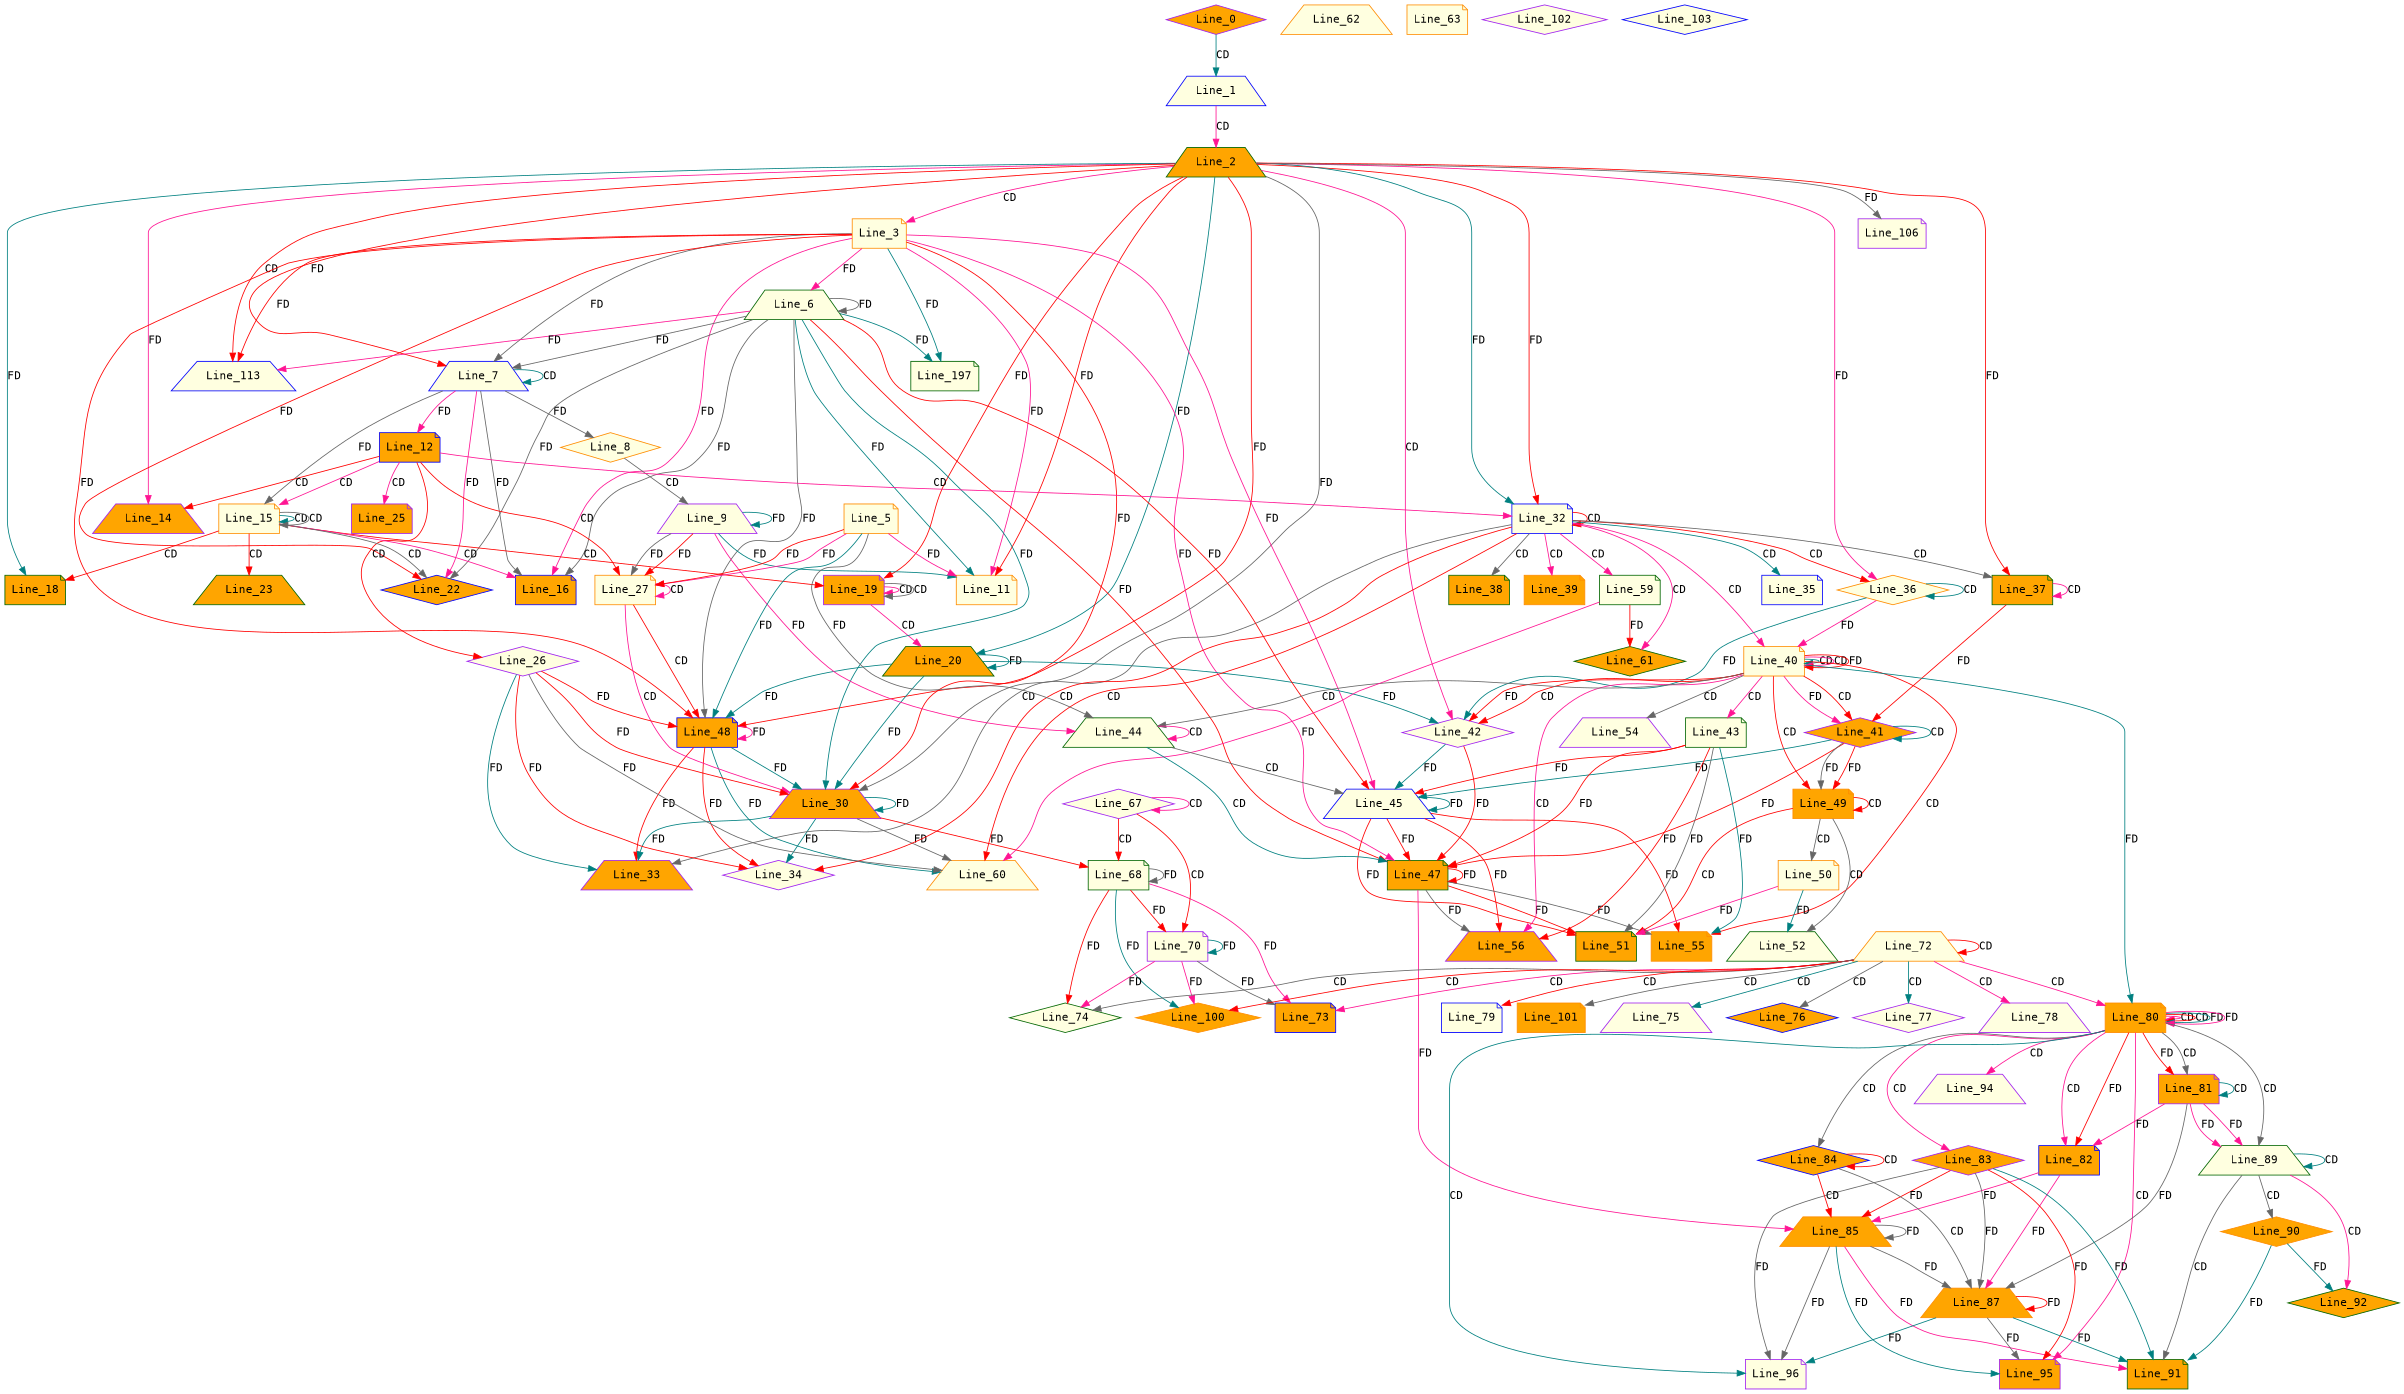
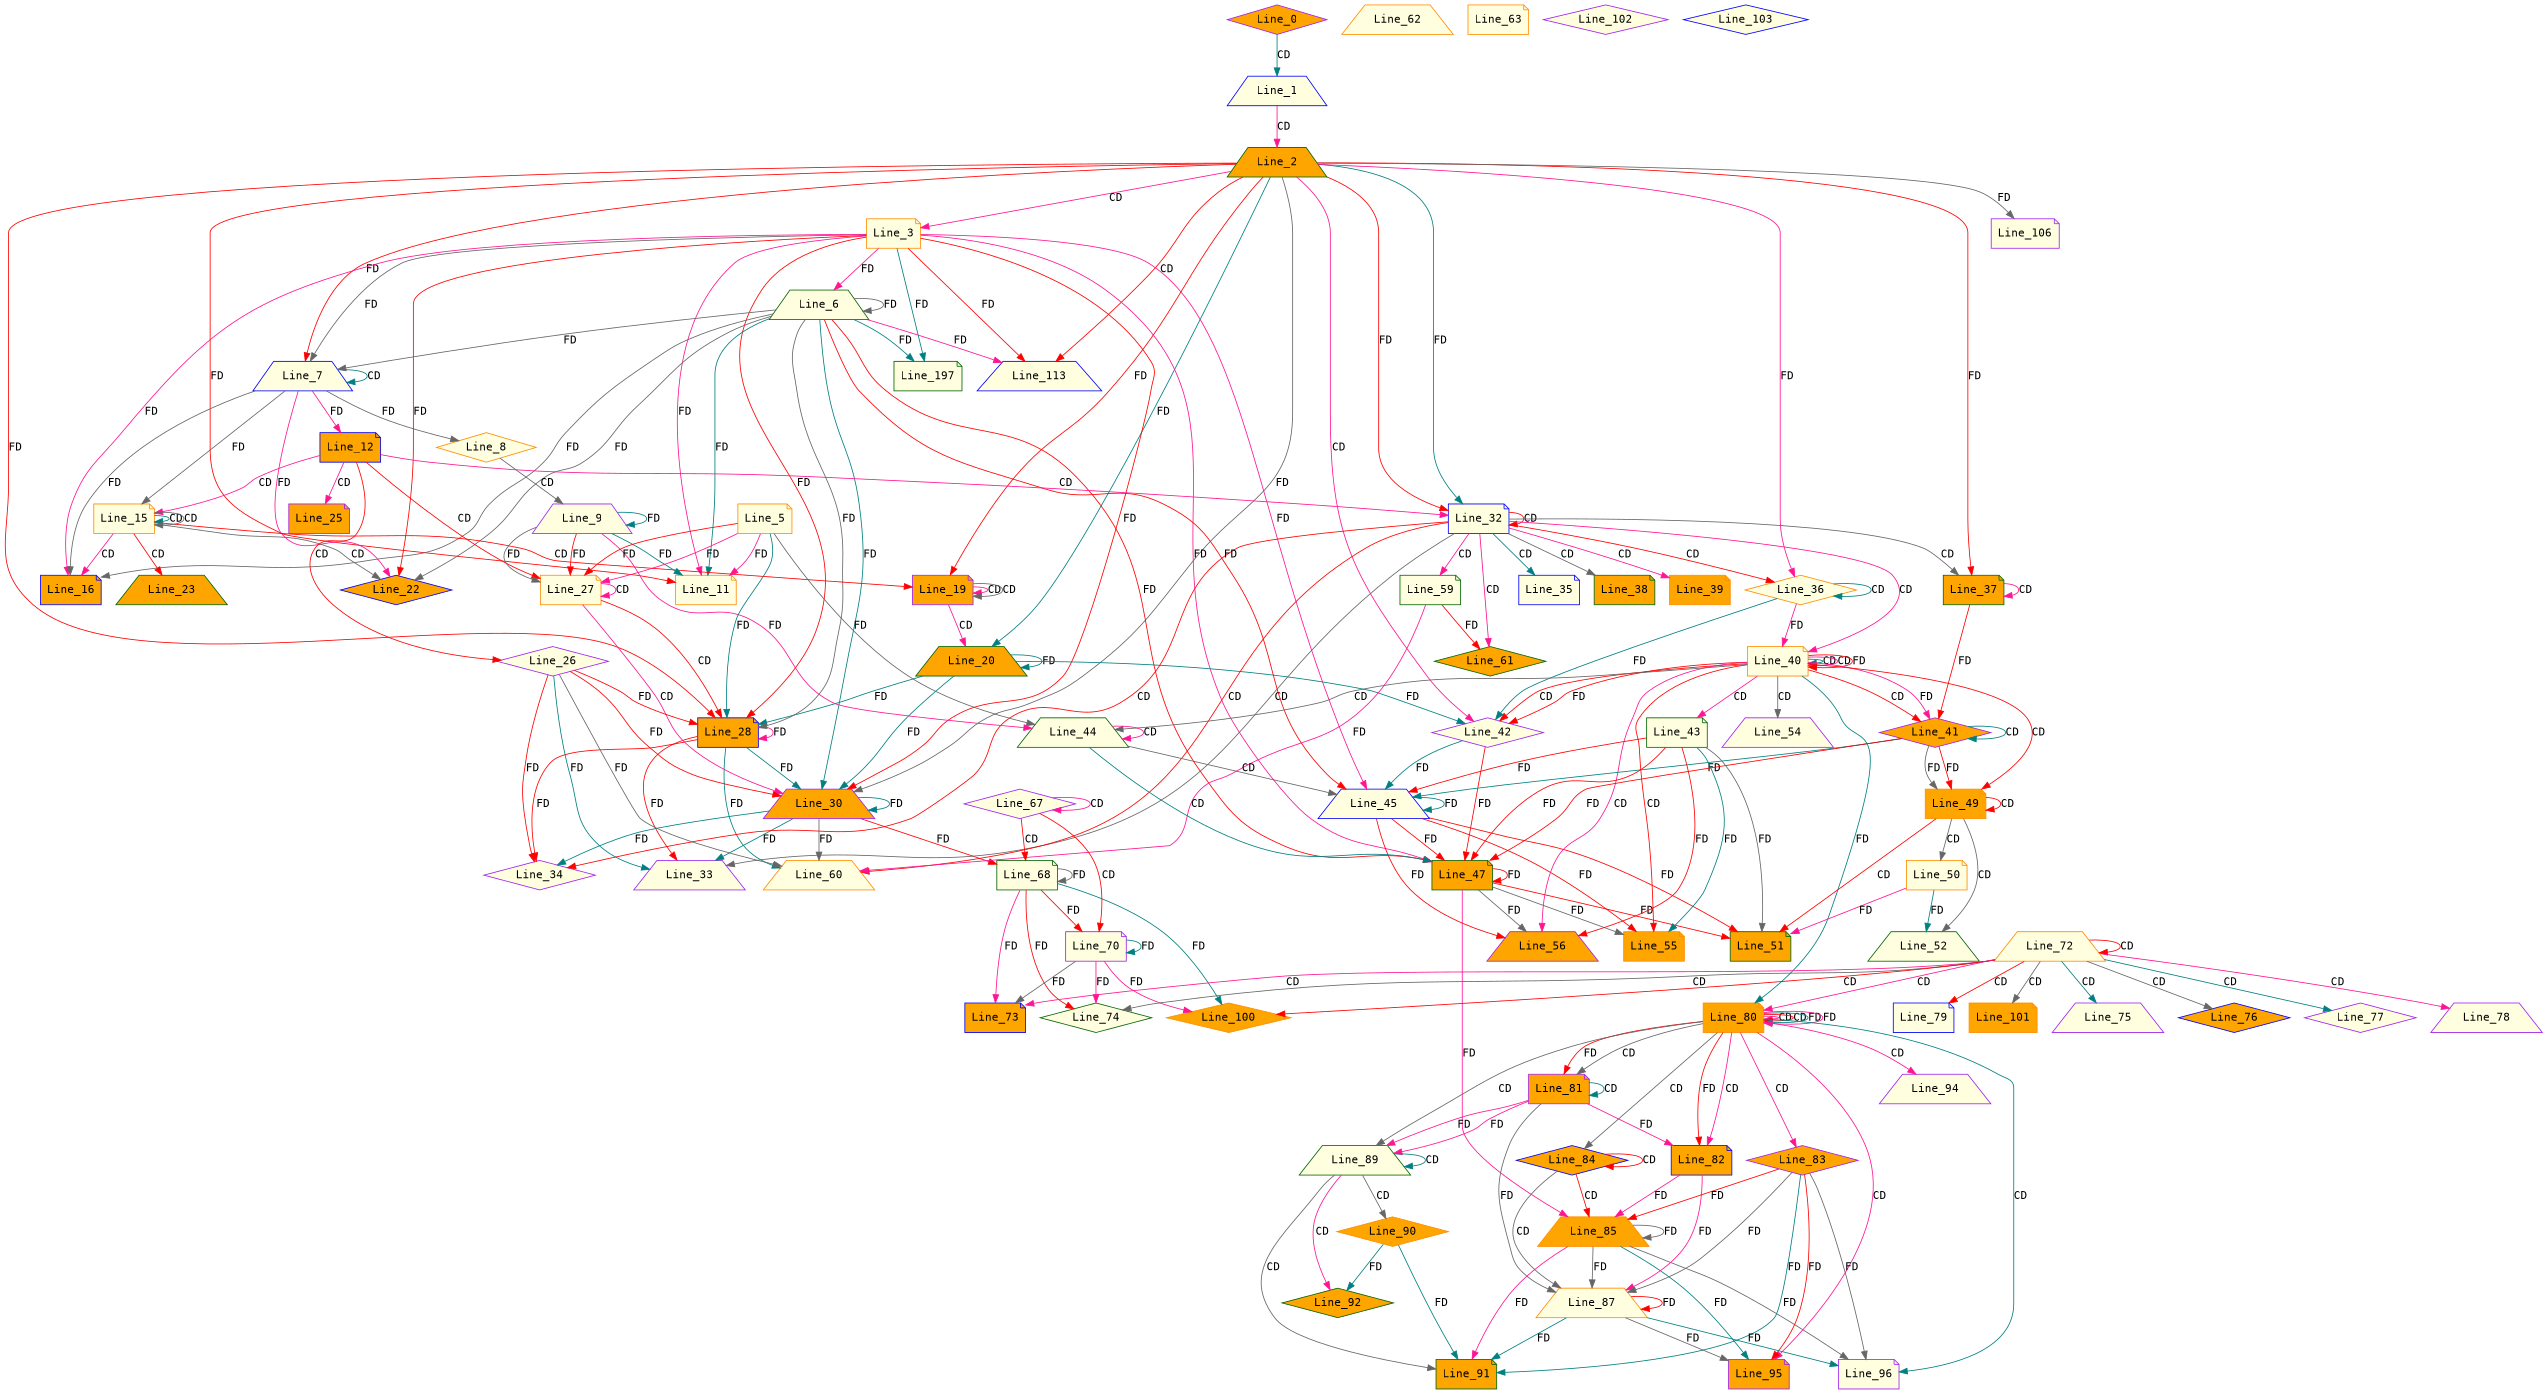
(148, 519) -> none
(35, 590) -> none
(707, 733) -> (728, 733)
(637, 875) -> (690, 875)
(1976, 1303) -> (1592, 1303)
